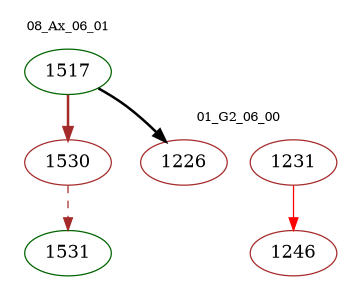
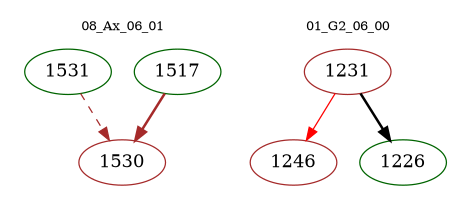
(139, 116) -> (372, 111)
(184, 163) -> (403, 163)
(68, 202) -> (92, 111)
